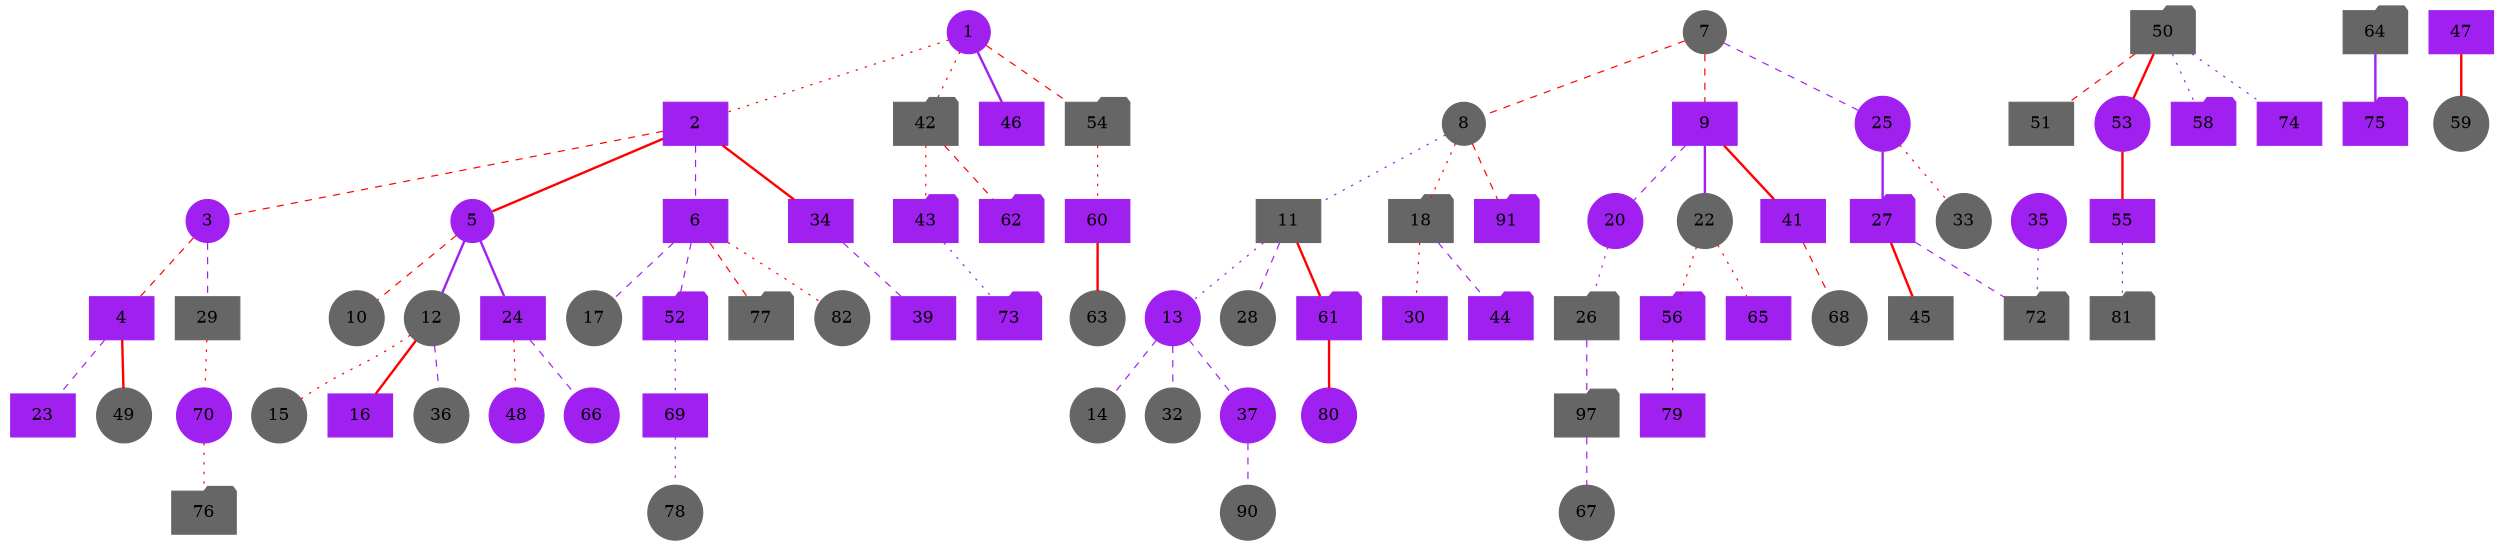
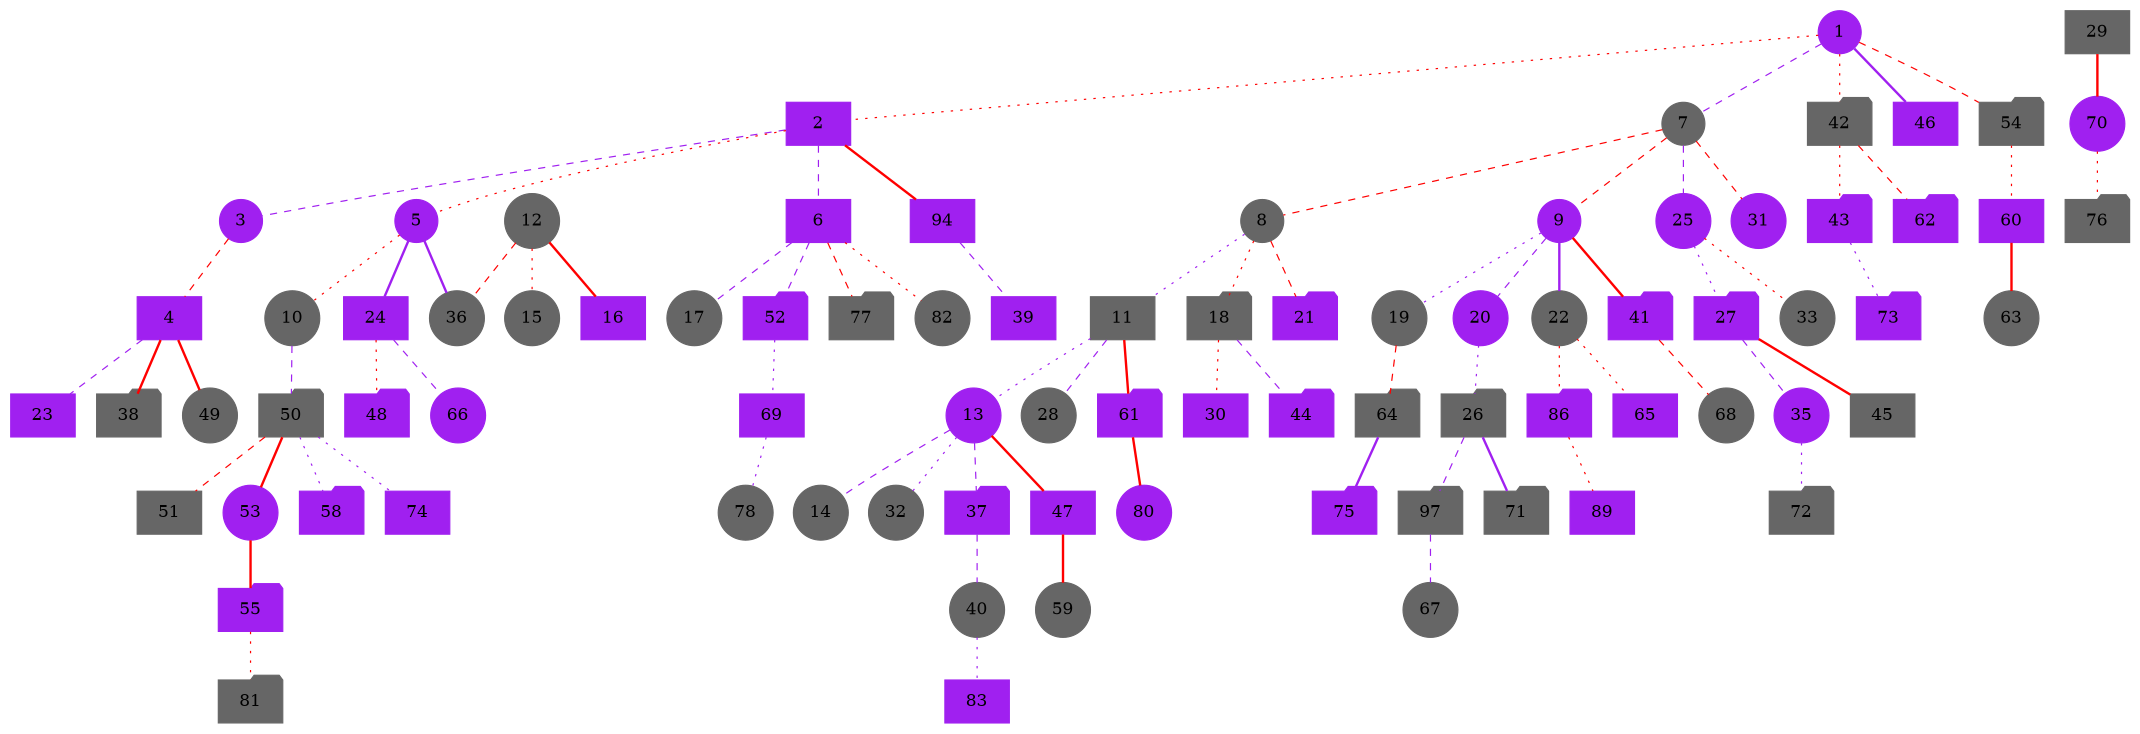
none -> (1761, 78)
(1705, 124) -> (1559, 221)
(446, 173) -> (524, 171)
(578, 175) -> (610, 166)
(1883, 175) -> (1706, 271)
(821, 221) -> (943, 221)
(1507, 221) -> (1305, 318)
none -> (1759, 221)
(1793, 221) -> (1640, 318)
(2122, 221) -> (251, 610)
(453, 267) -> (436, 267)
(417, 268) -> (356, 268)
(208, 270) -> none
(1960, 270) -> (1764, 367)
(2122, 270) -> (251, 656)
none -> (1399, 318)
(1673, 318) -> (1559, 415)
(206, 364) -> (2097, 75)
(437, 367) -> (495, 270)
(1173, 367) -> (935, 464)
none -> (292, 370)
none -> (129, 415)
(517, 415) -> (377, 415)
(1248, 415) -> (977, 513)
(1673, 415) -> (1602, 513)
none -> (1018, 463)
(1248, 513) -> (977, 610)
none -> (1516, 513)
none -> (977, 701)
